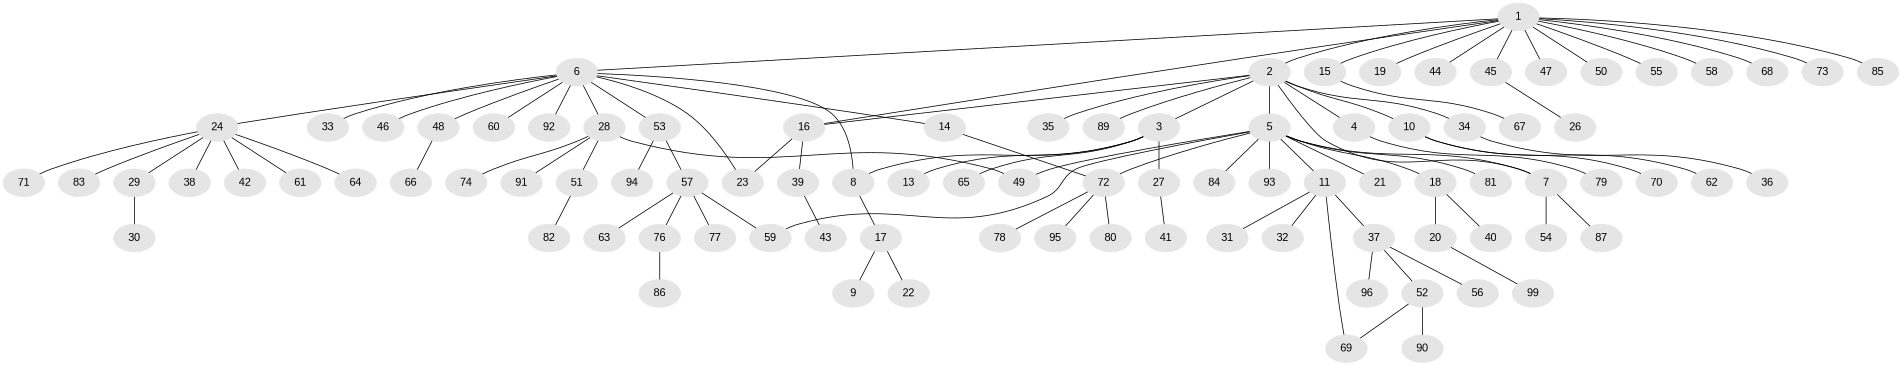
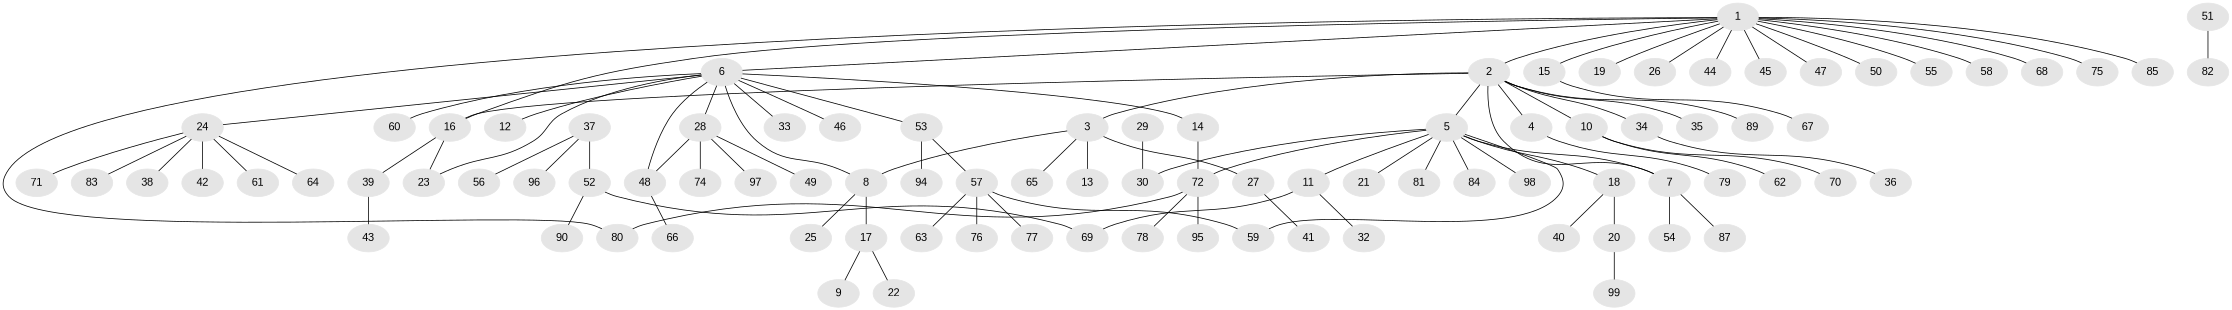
none -> (541, 57)
(1823, 72) -> (2097, 72)
(1533, 100) -> (1696, 45)
(549, 127) -> (505, 127)
(1142, 150) -> (1291, 143)
(176, 155) -> none
(591, 155) -> (673, 155)
(522, 183) -> (756, 183)
(1270, 183) -> (1530, 183)
(1349, 210) -> none
none -> (811, 238)
(1227, 238) -> none
(660, 293) -> none
